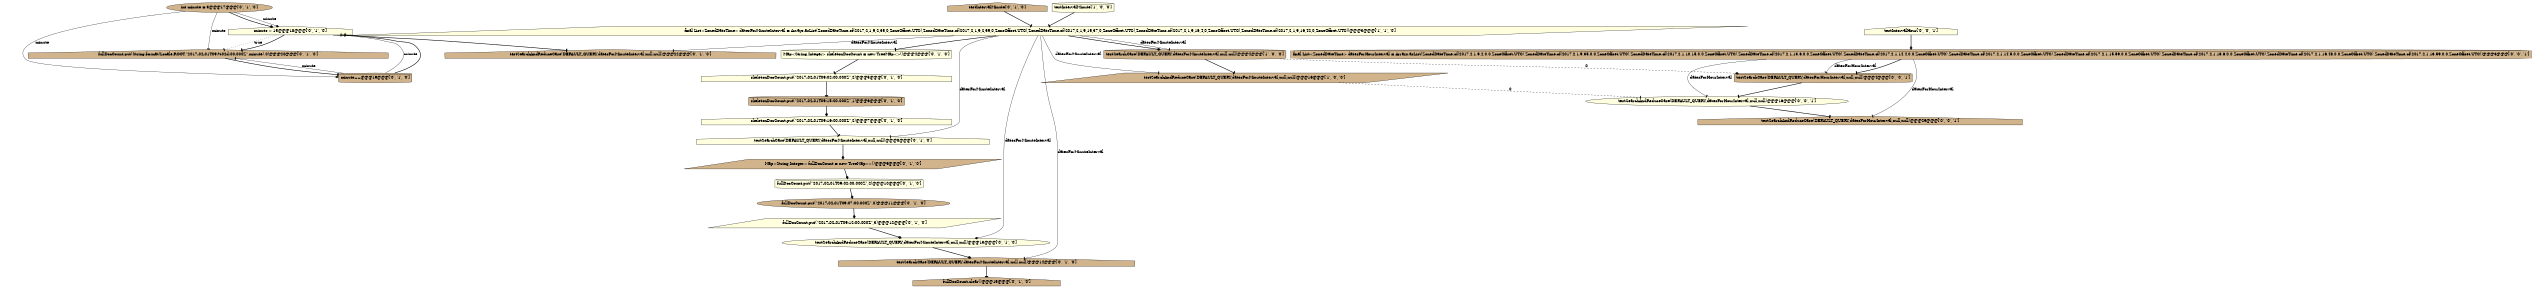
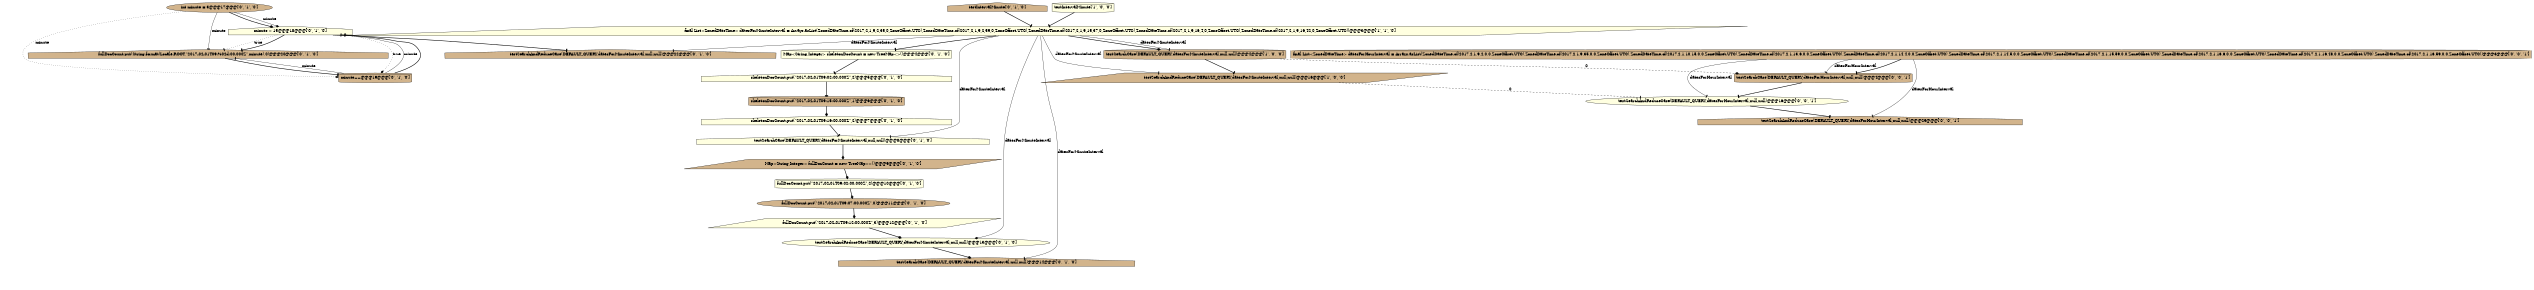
(1911, 31) -> none
none -> (380, 43)
(91, 68) -> (91, 68)
(987, 282) -> none
